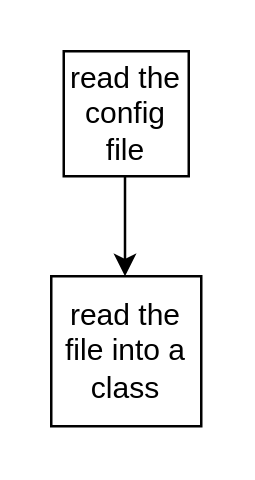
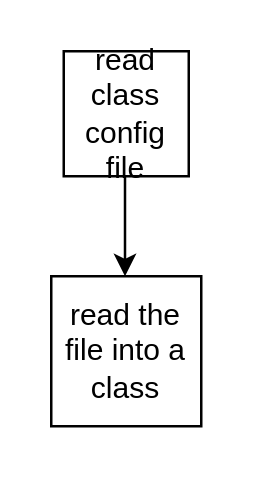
(126, 114) -> (126, 114)
